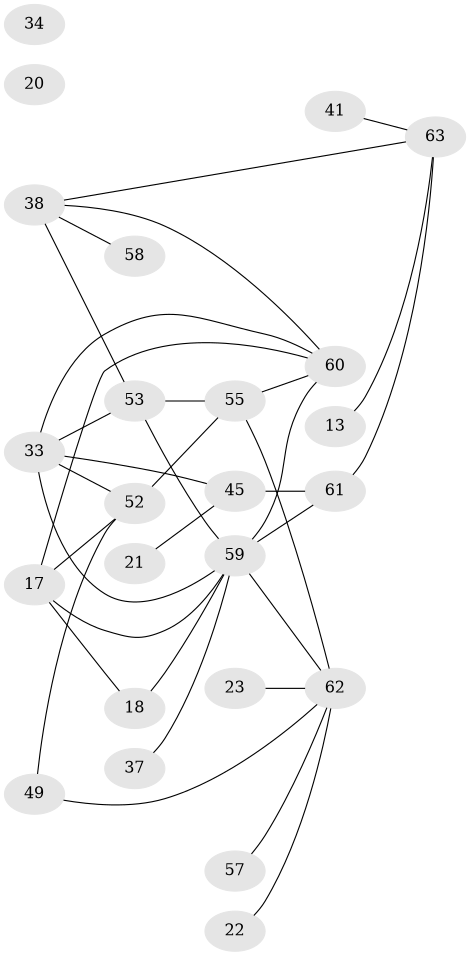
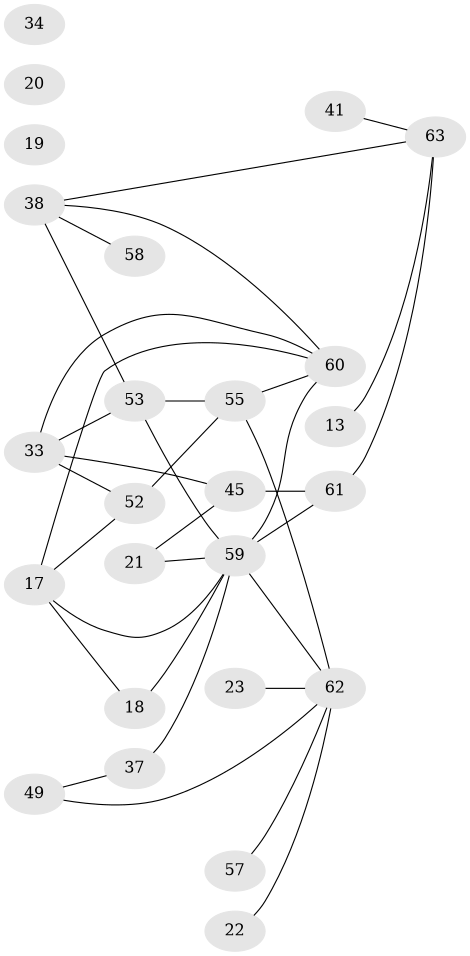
none -> (35, 145)
(95, 586) -> (185, 560)
(62, 642) -> (85, 781)
